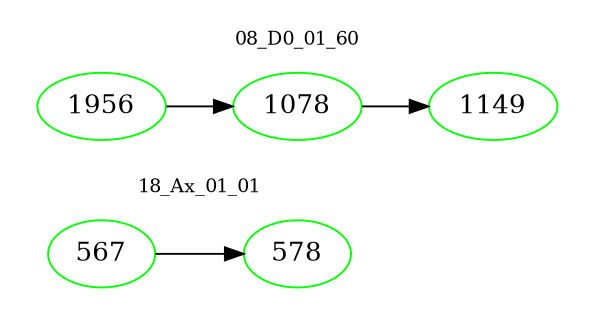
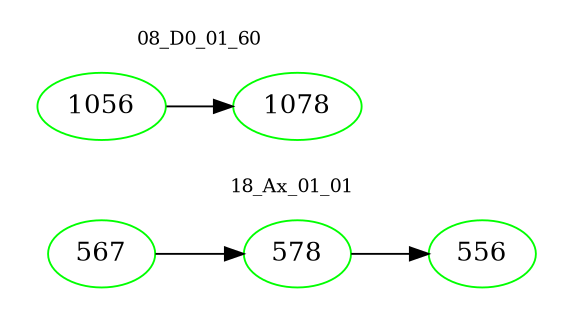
(102, 106) -> (102, 106)
(493, 106) -> none
none -> (482, 254)
